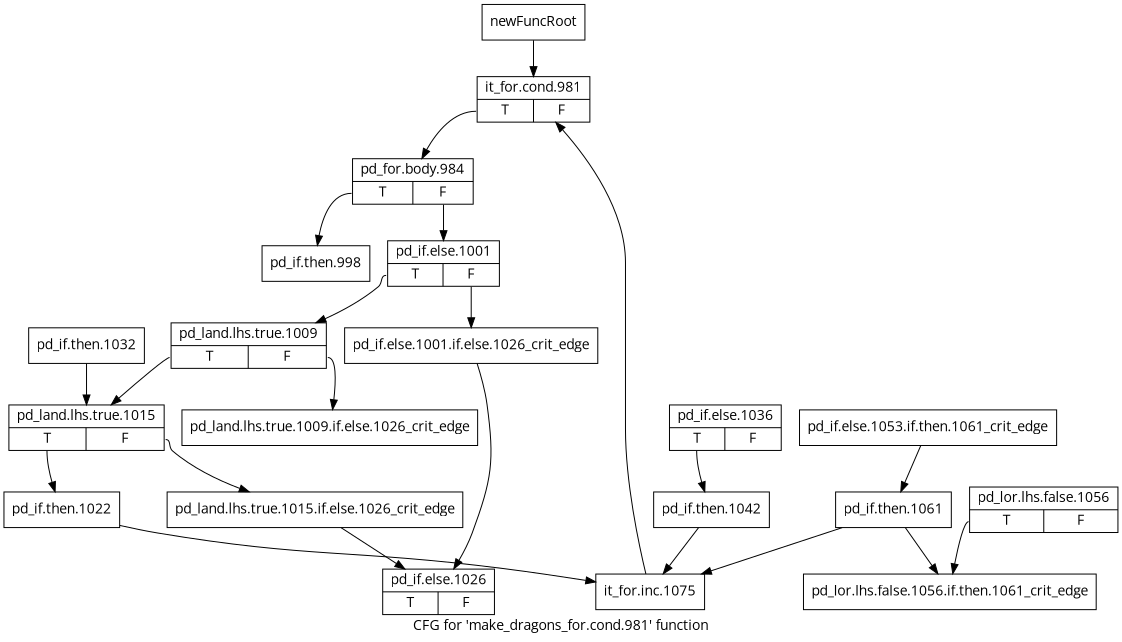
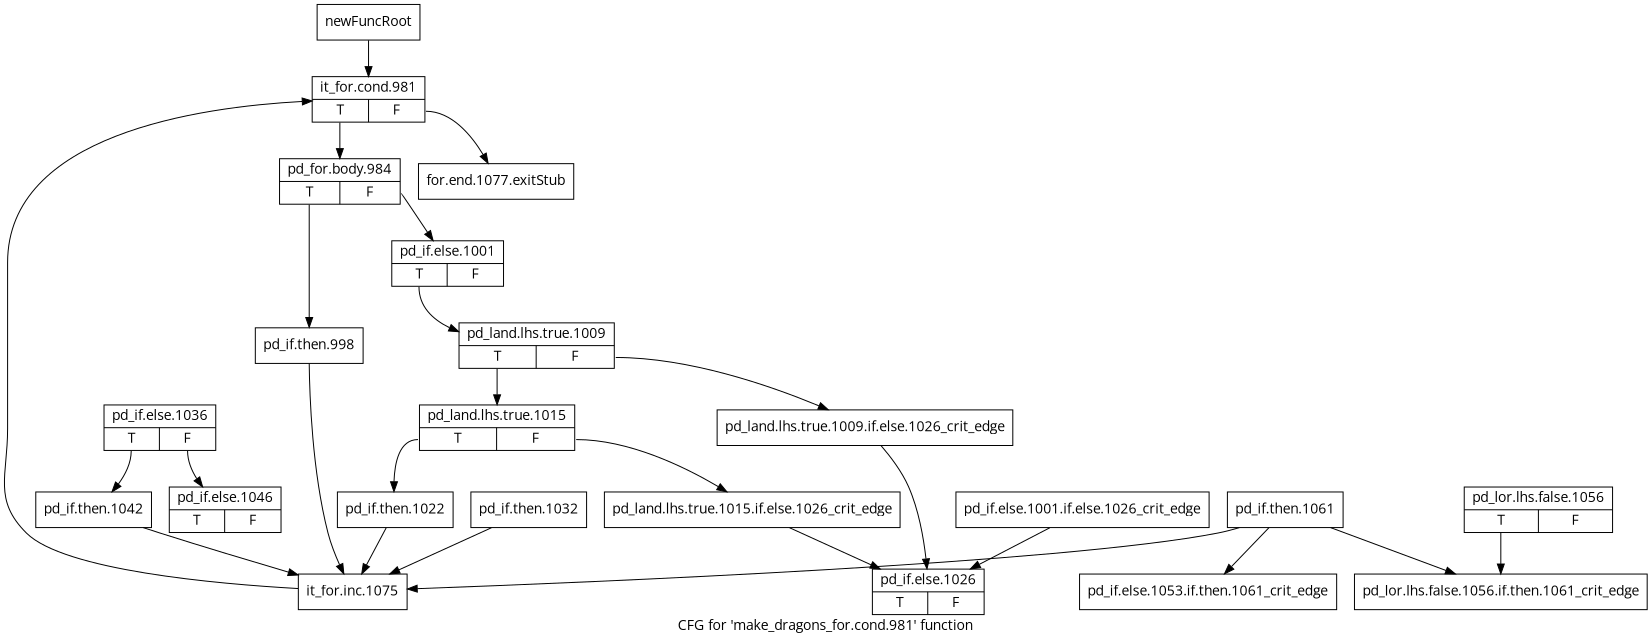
none -> (496, 181)
(471, 302) -> none
(87, 379) -> (445, 549)
(913, 464) -> (1250, 547)
none -> (316, 466)
none -> (913, 498)
none -> (225, 510)
